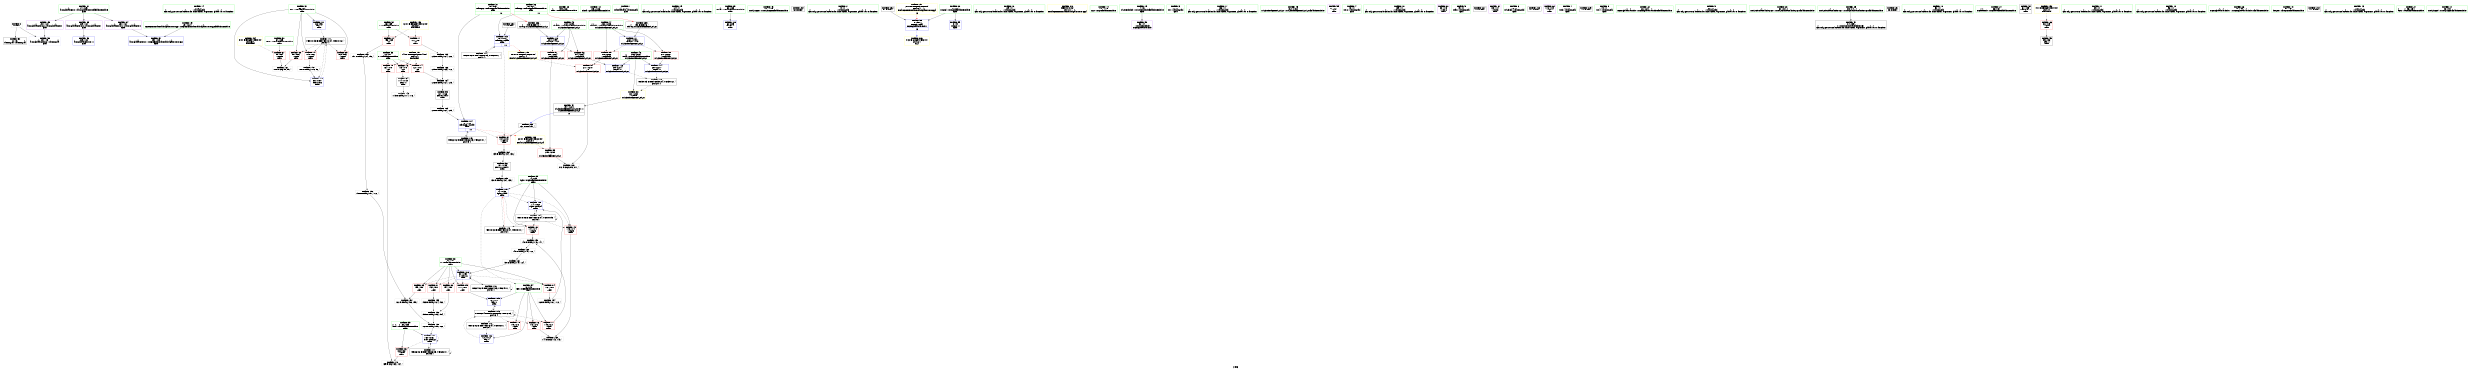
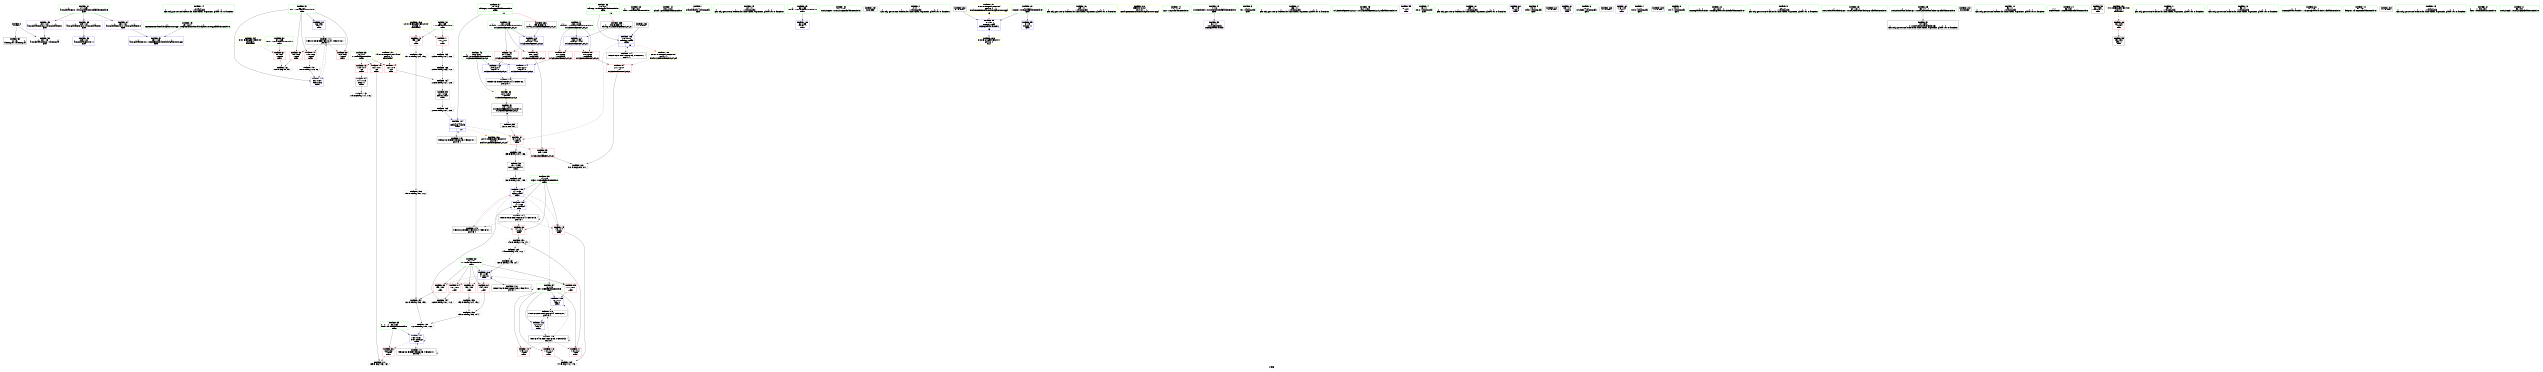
(493, 307) -> (552, 307)
